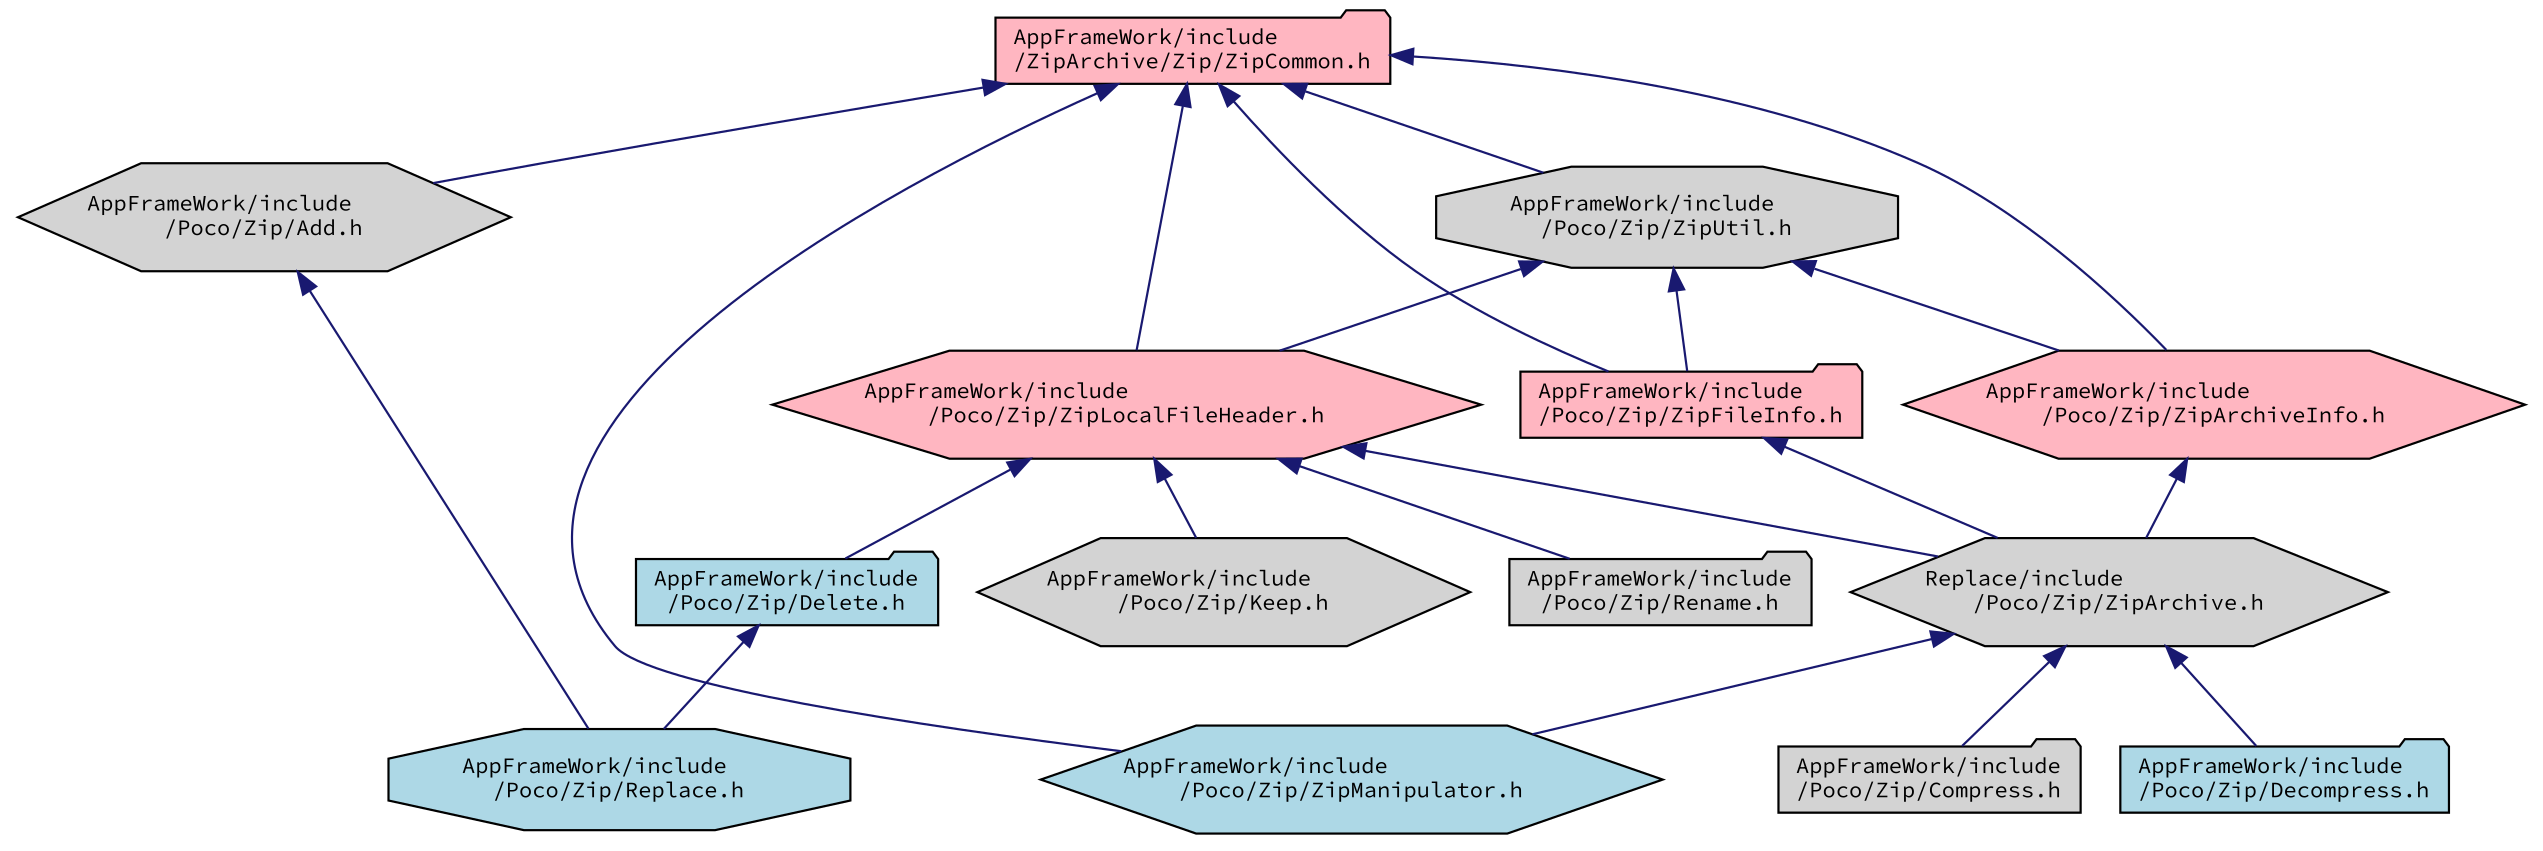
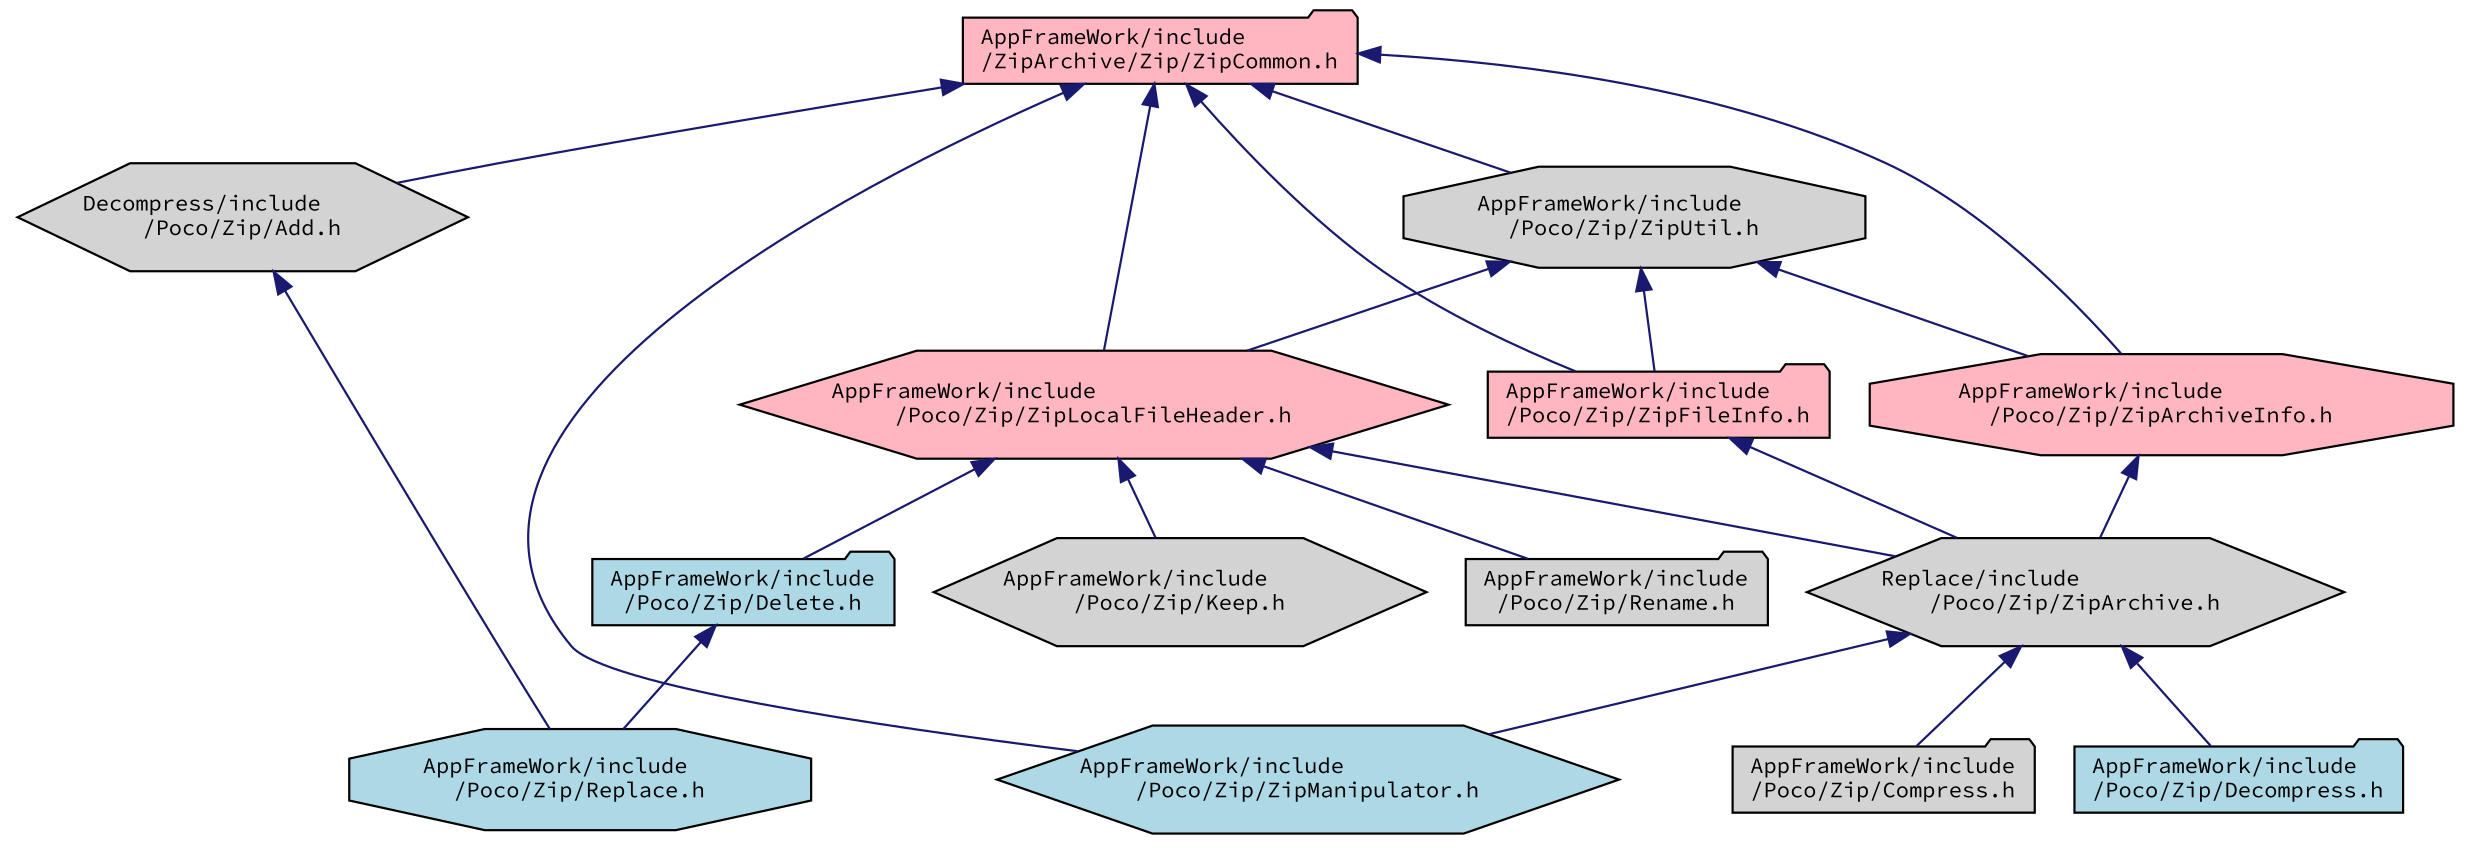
(264, 217) -> (243, 217)
(2214, 405) -> (2162, 405)
